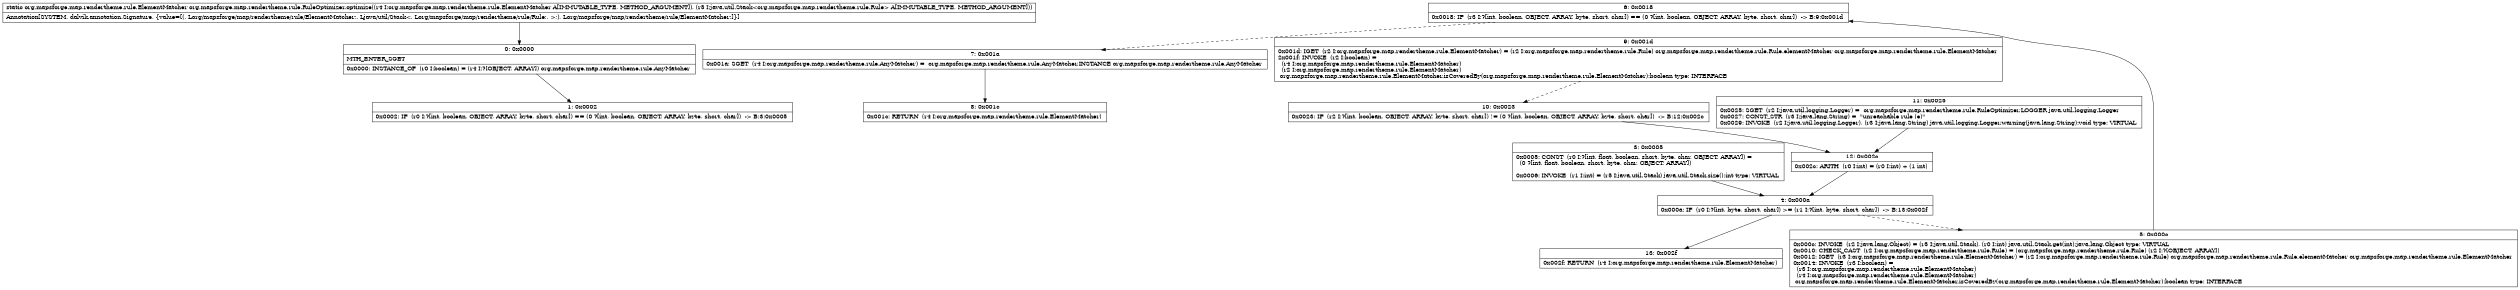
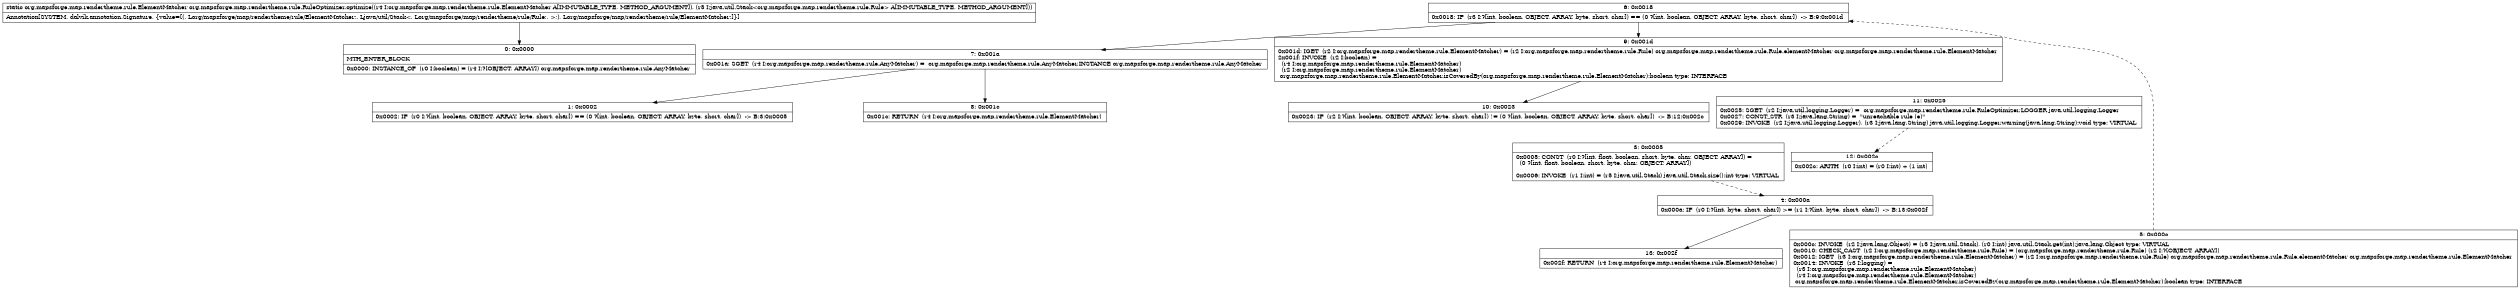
none -> (1638, 28)
(1300, 35) -> (1300, 35)
(2079, 48) -> (2079, 48)
(376, 59) -> (378, 59)
(552, 87) -> (786, 86)
(1554, 91) -> (1554, 91)
(1724, 133) -> none
(1893, 139) -> (1893, 139)
(1830, 183) -> none
(1736, 188) -> (1736, 188)
(1908, 222) -> none
(1844, 263) -> (1844, 263)
